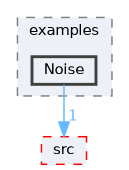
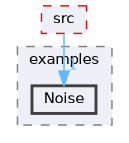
(64, 105) -> (64, 56)
